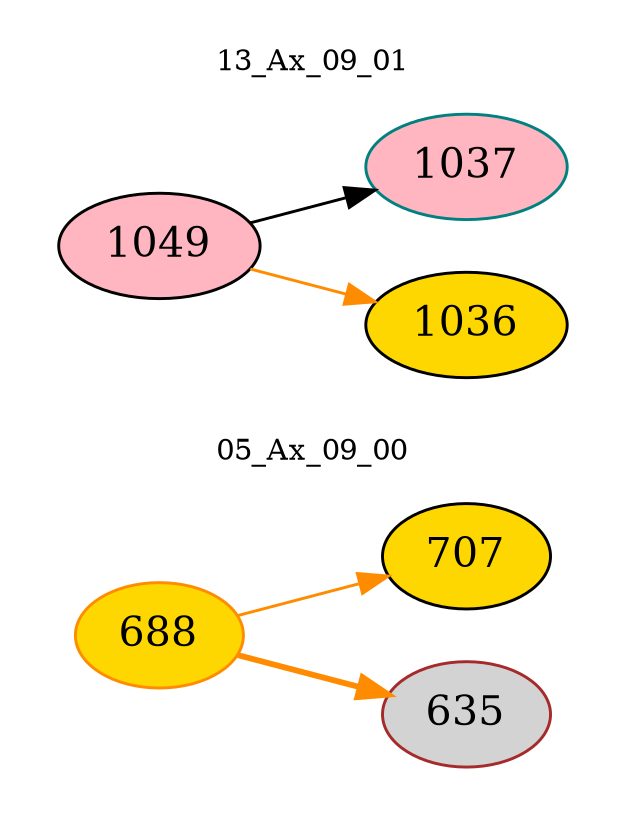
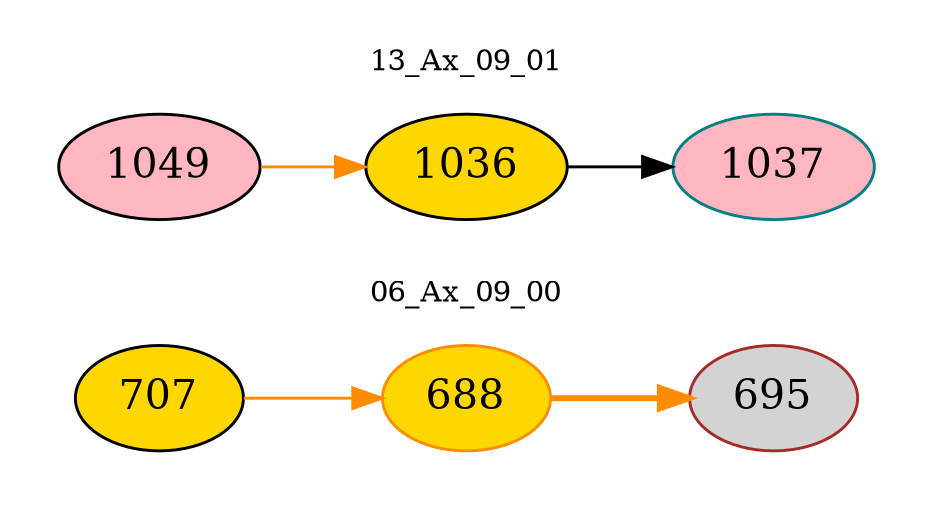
(298, 210) -> (605, 167)
(313, 452) -> (467, 294)
(298, 600) -> (298, 398)
(467, 714) -> (774, 398)
